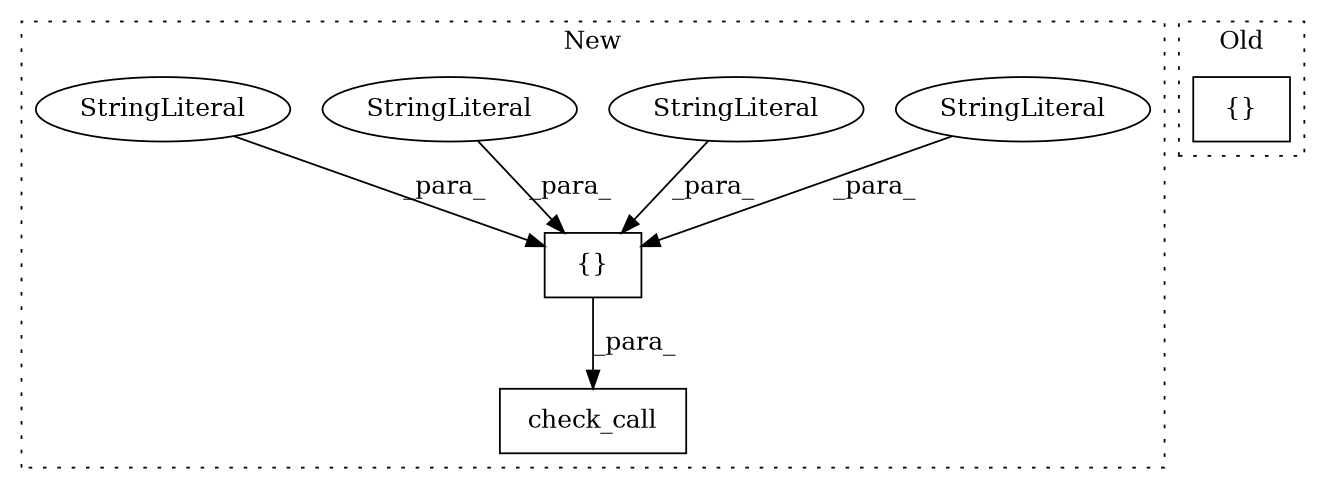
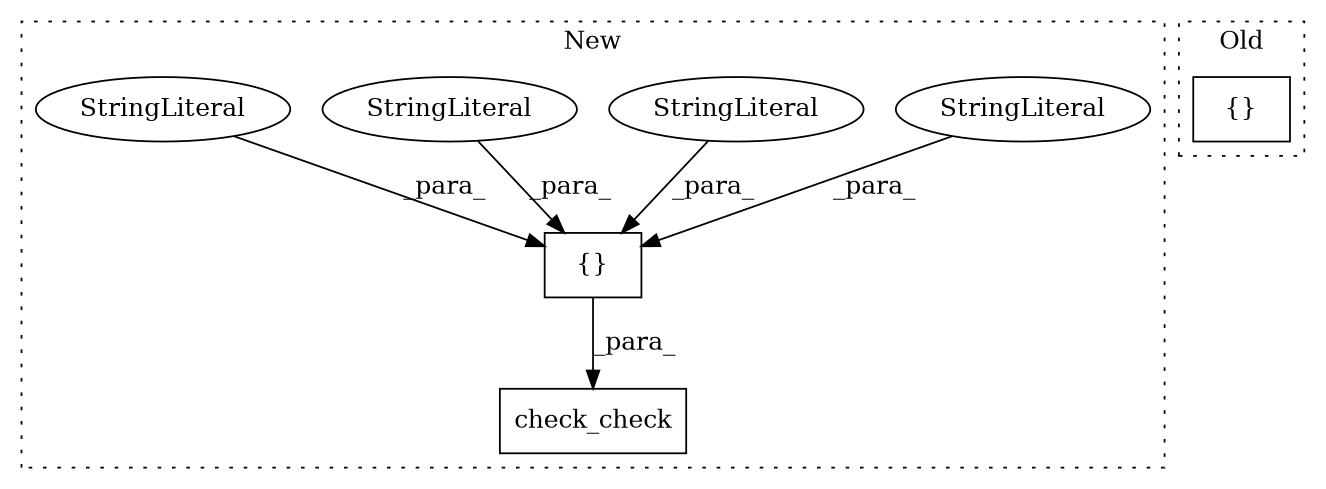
(593, 421) -> (593, 421)
